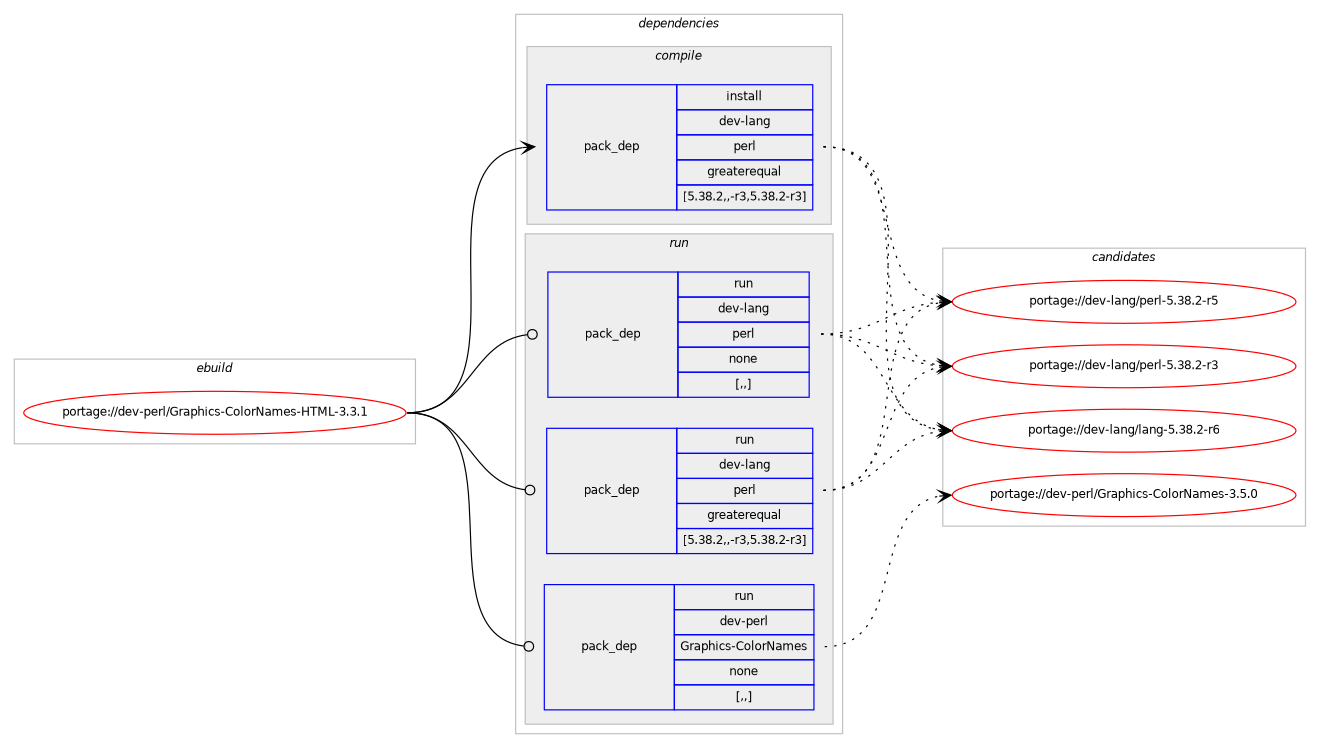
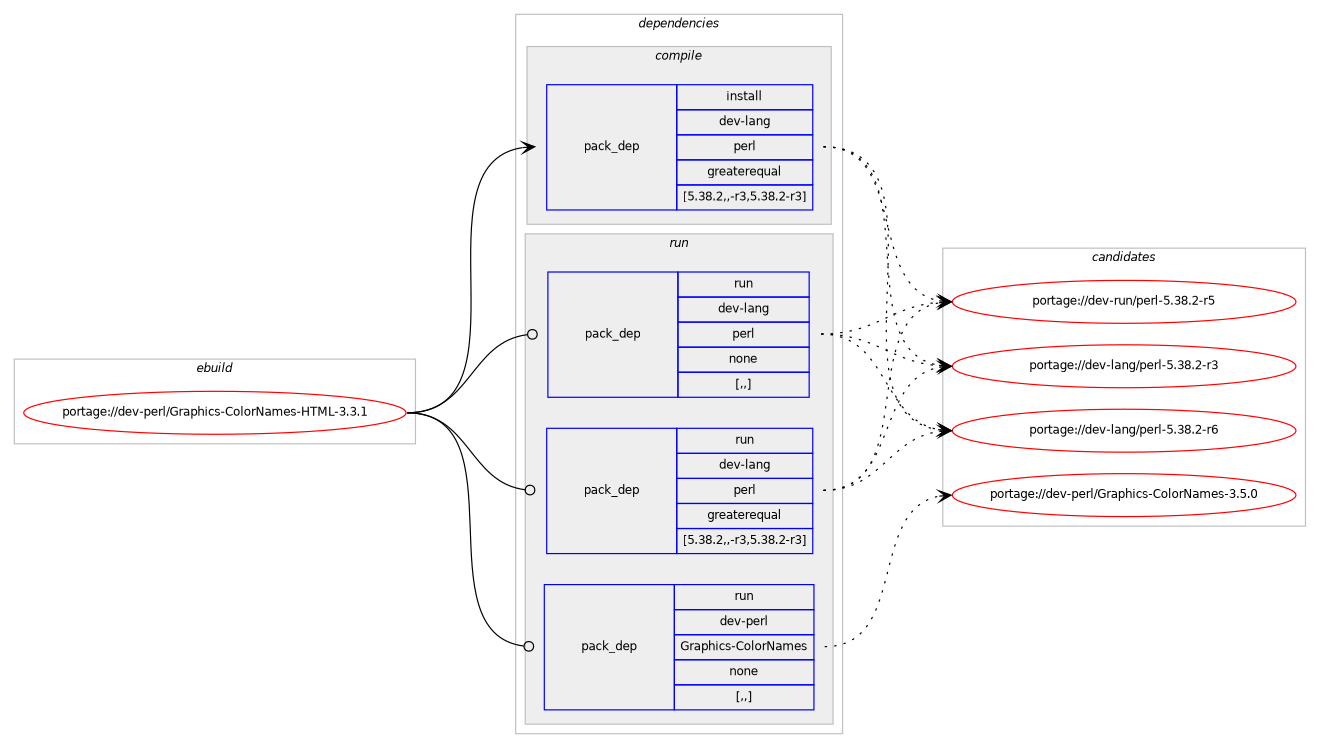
(1124, 302) -> (1124, 302)
(1124, 431) -> (1124, 431)
